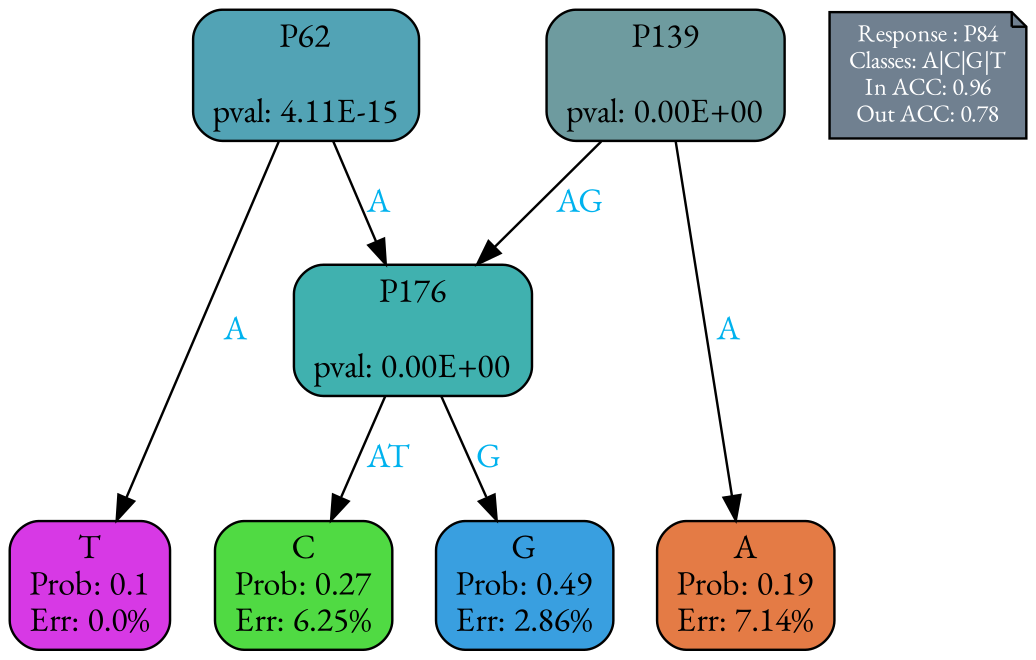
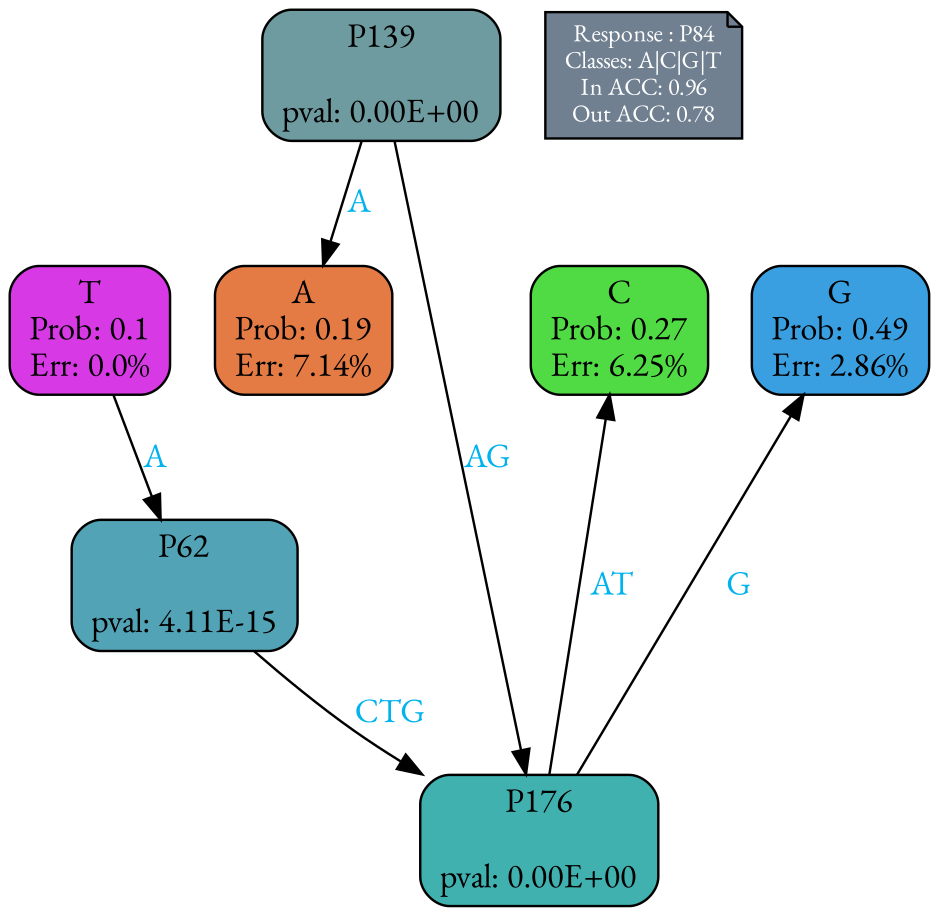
(379, 203) -> (391, 713)
(203, 320) -> (133, 446)
